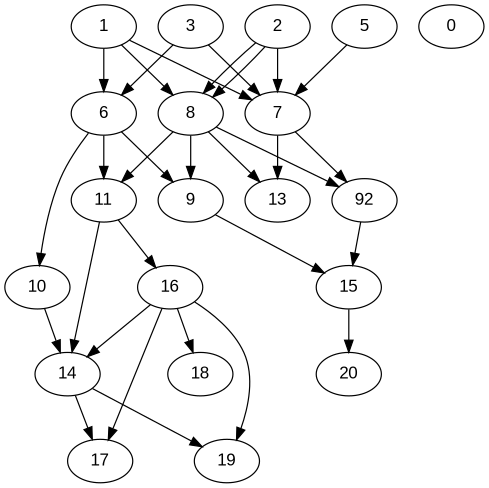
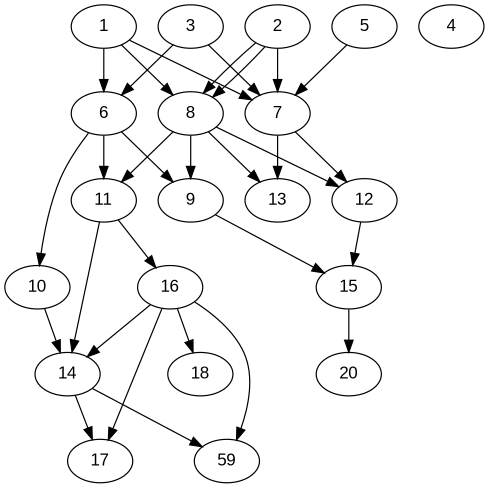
(451, 27) -> (451, 27)
(364, 200) -> (364, 200)
(227, 461) -> (227, 461)
